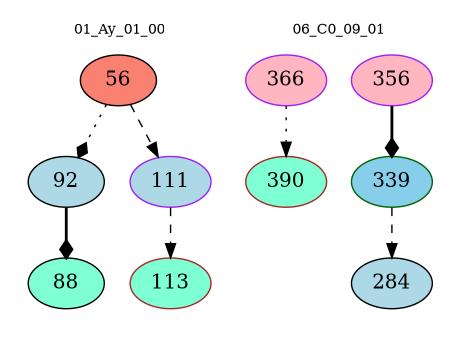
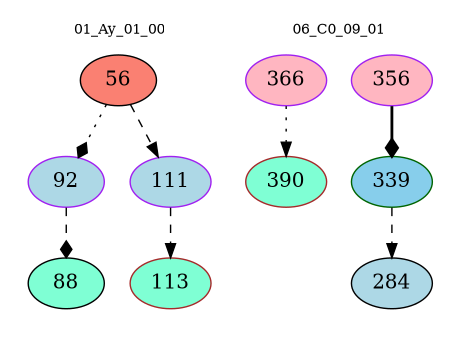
(66, 182) -> (66, 182)
(66, 224) -> (66, 224)
